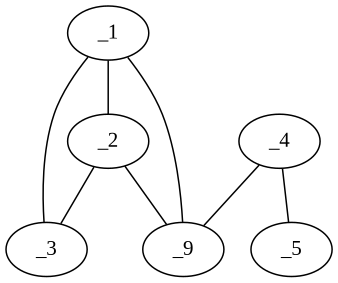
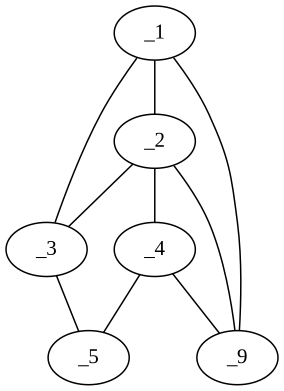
none -> (155, 196)
none -> (68, 304)
